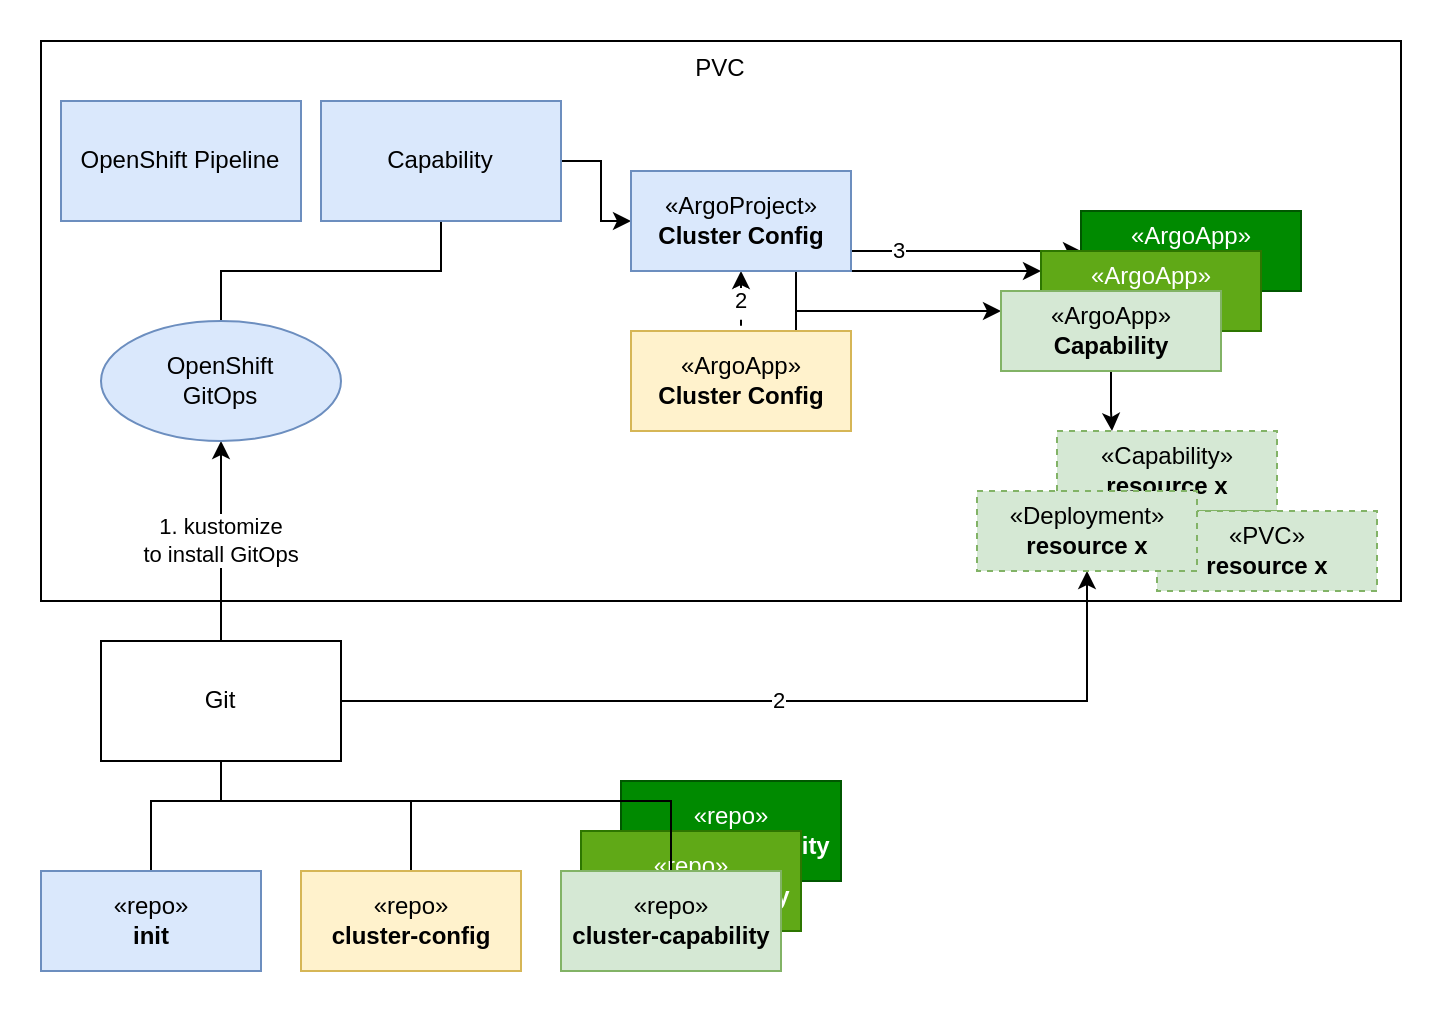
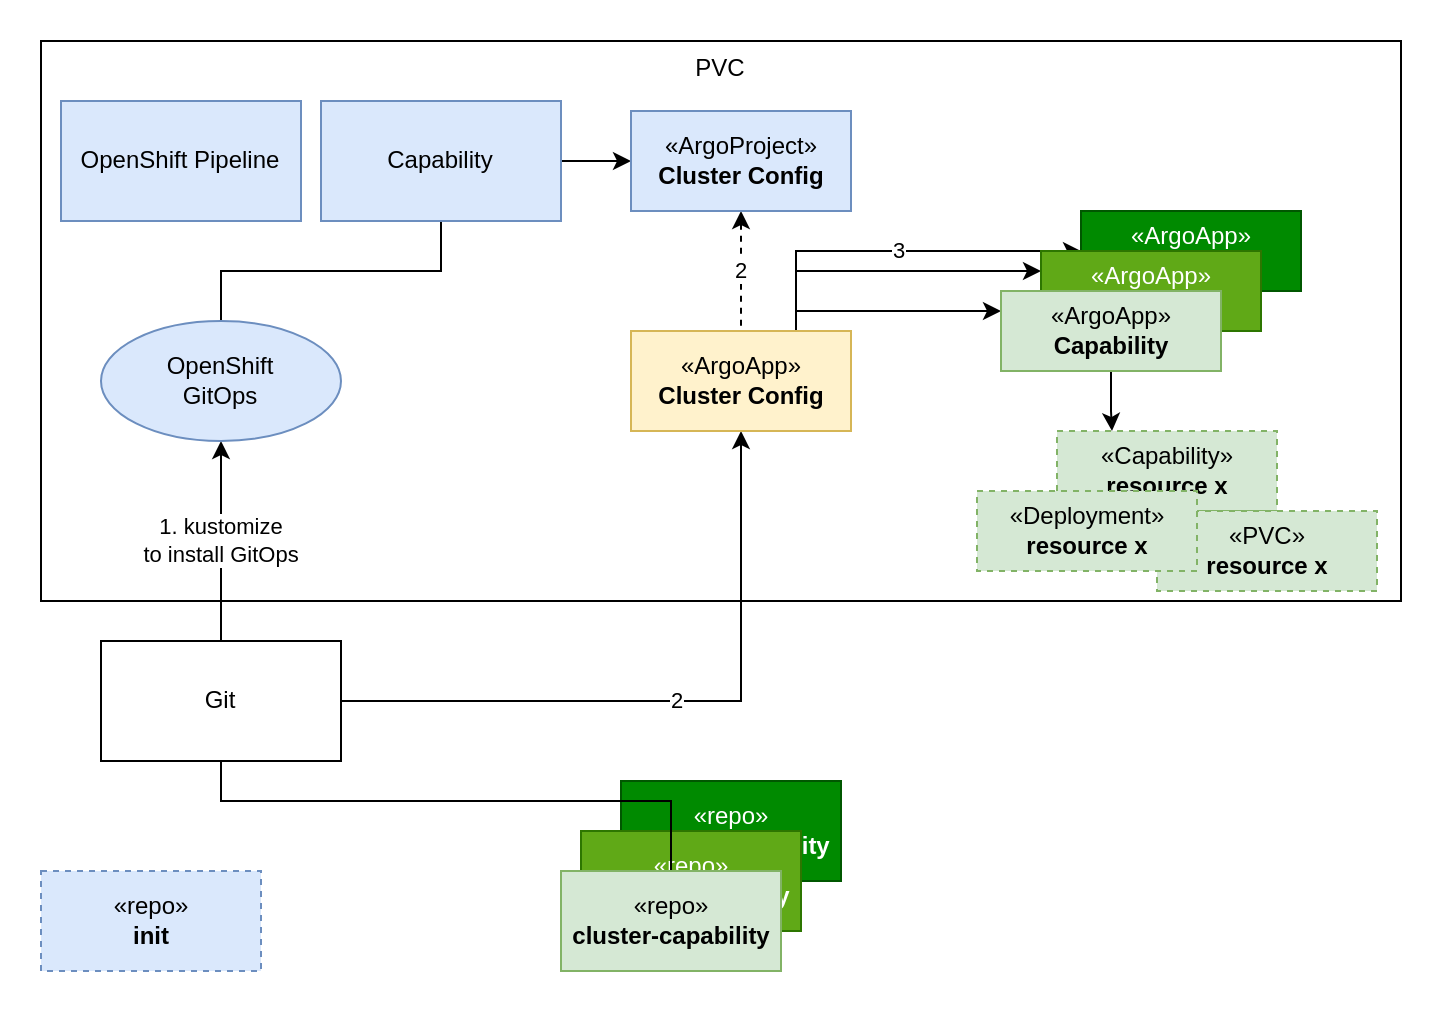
(741, 221) -> (741, 161)
(971, 701) -> (741, 574)
(151, 802) -> none
(411, 838) -> none
(151, 921) -> (151, 921)
(411, 921) -> none
